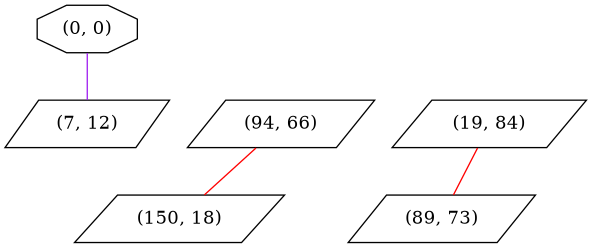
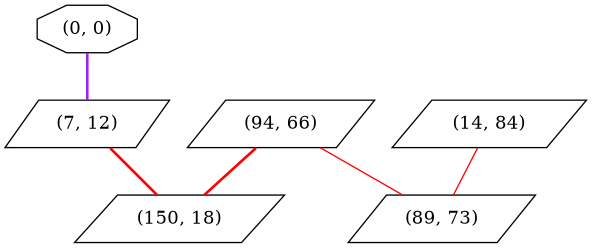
(87, 77) -> (87, 77)
(489, 124) -> (489, 124)
none -> (134, 171)
(230, 171) -> (230, 171)
none -> (361, 171)
